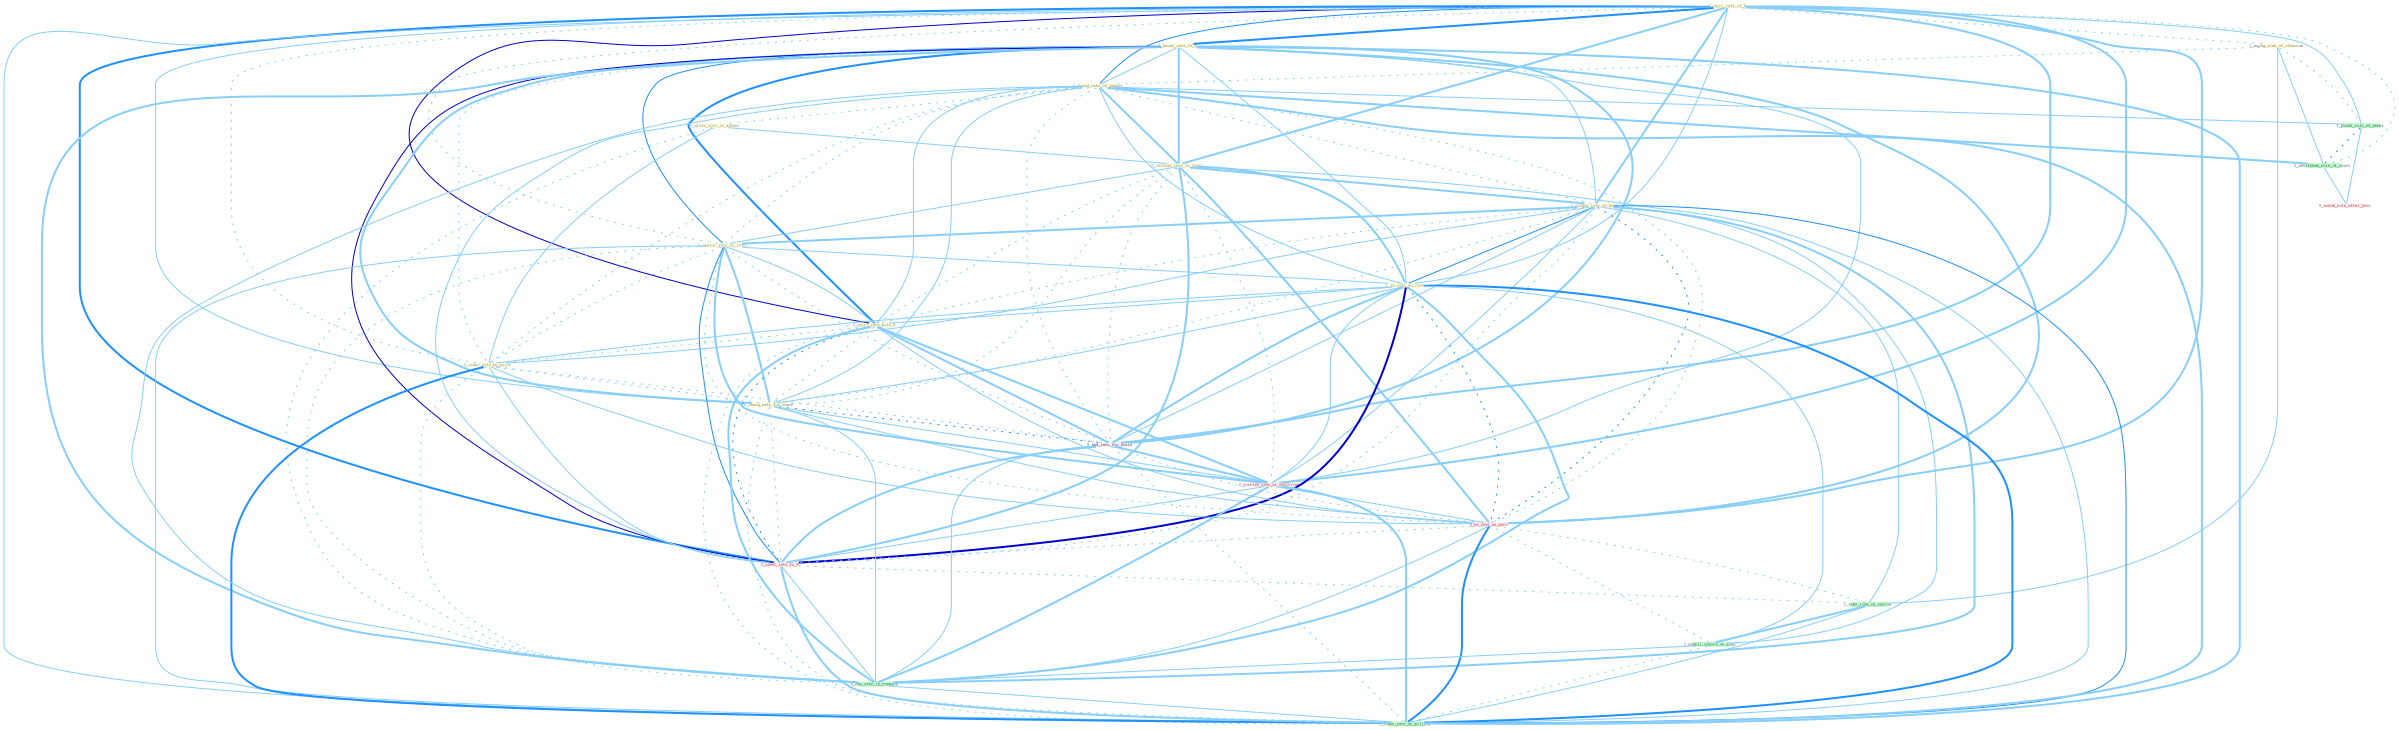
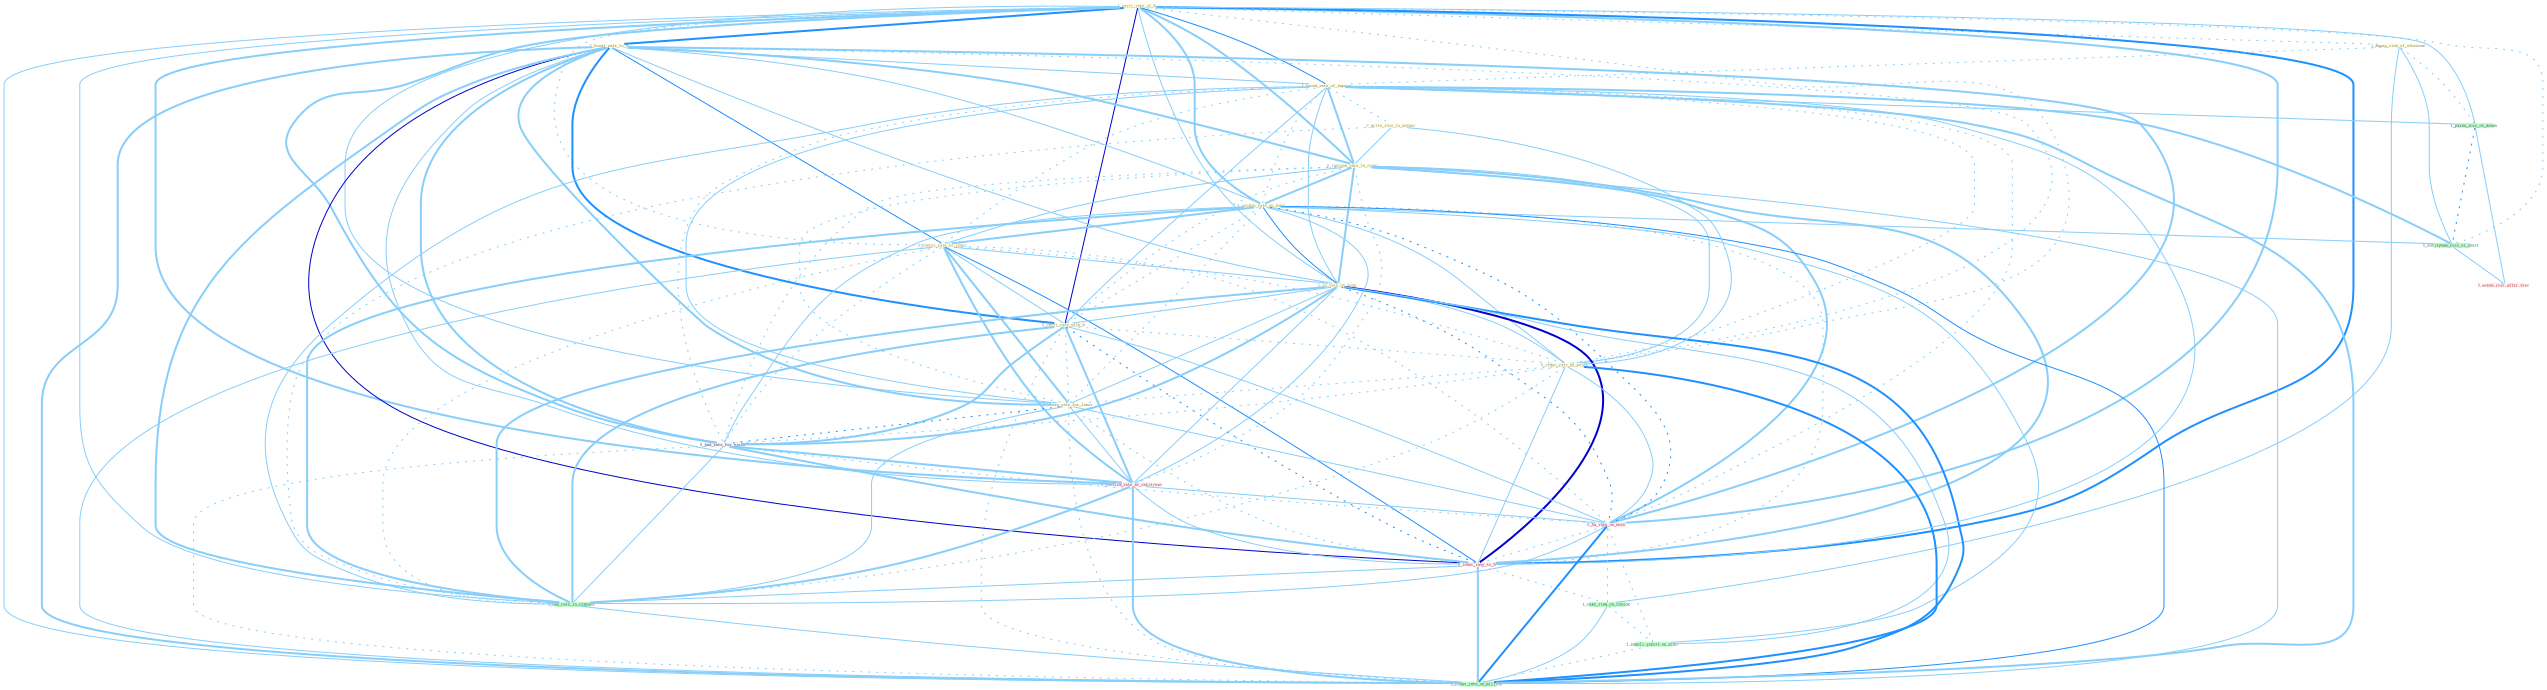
none -> (1678, 209)
(1866, 323) -> (1915, 227)
(1790, 624) -> (1630, 624)
(1293, 664) -> (155, 60)
